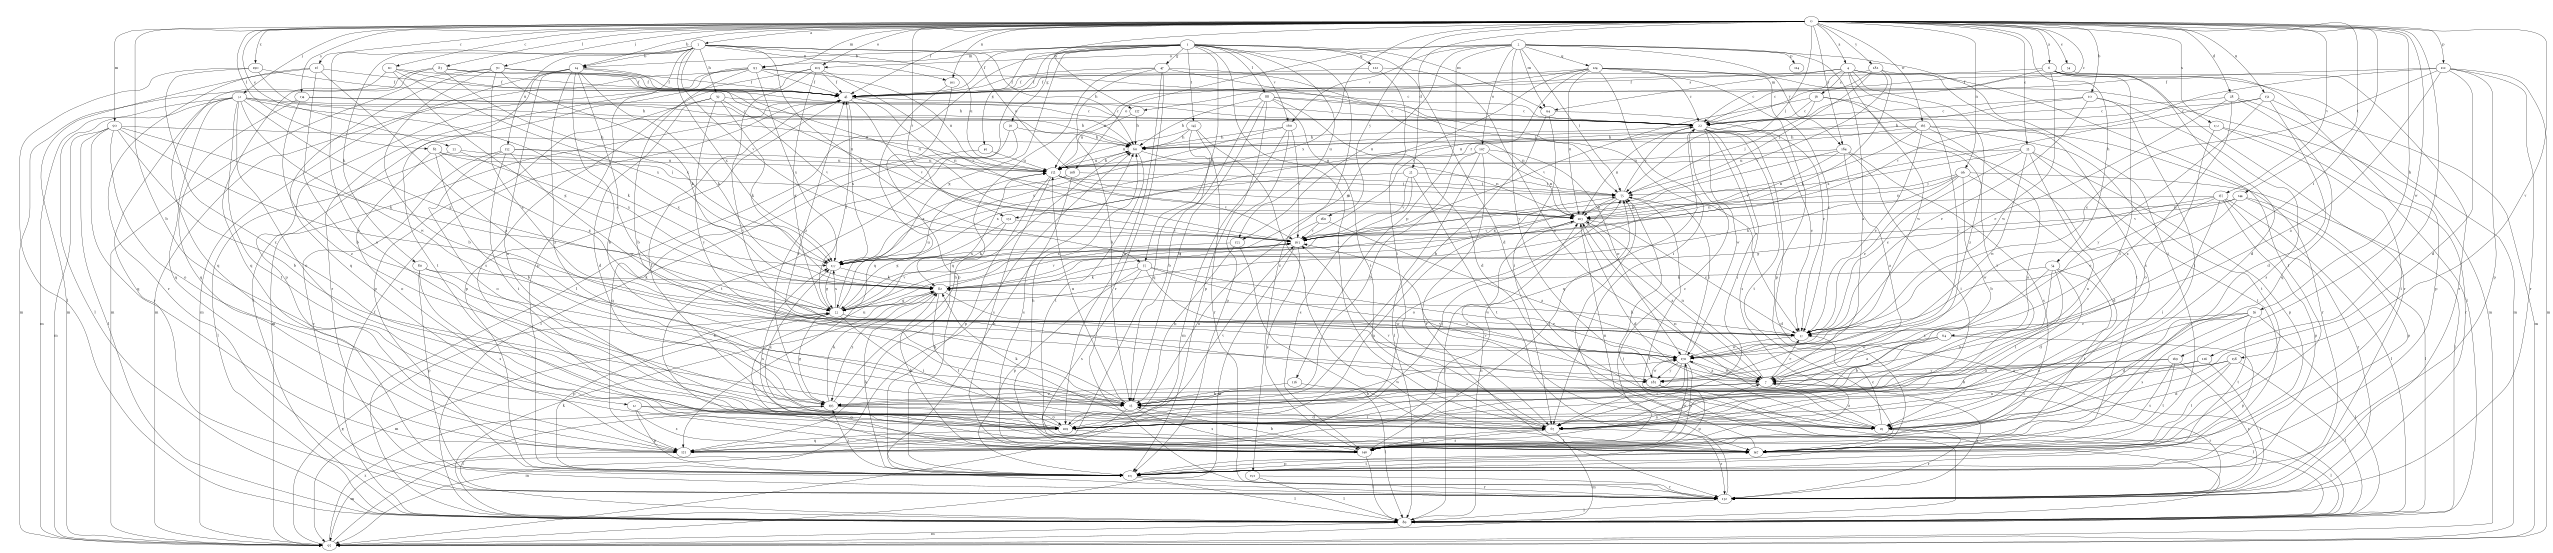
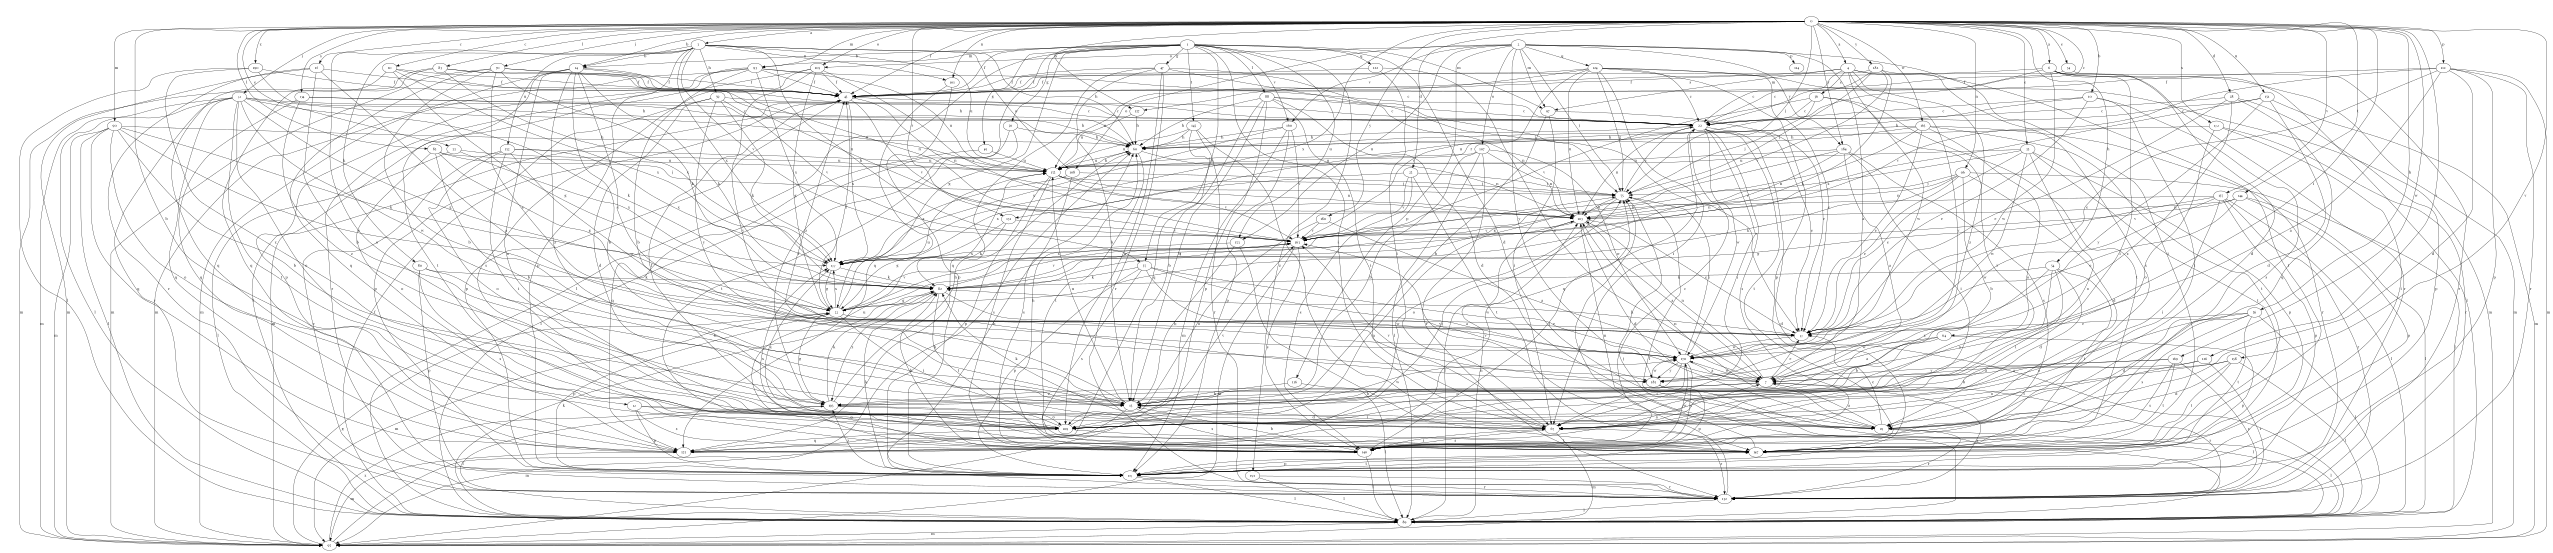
(1548, 111) -> (1548, 111)
(1255, 244) -> (1616, 126)
